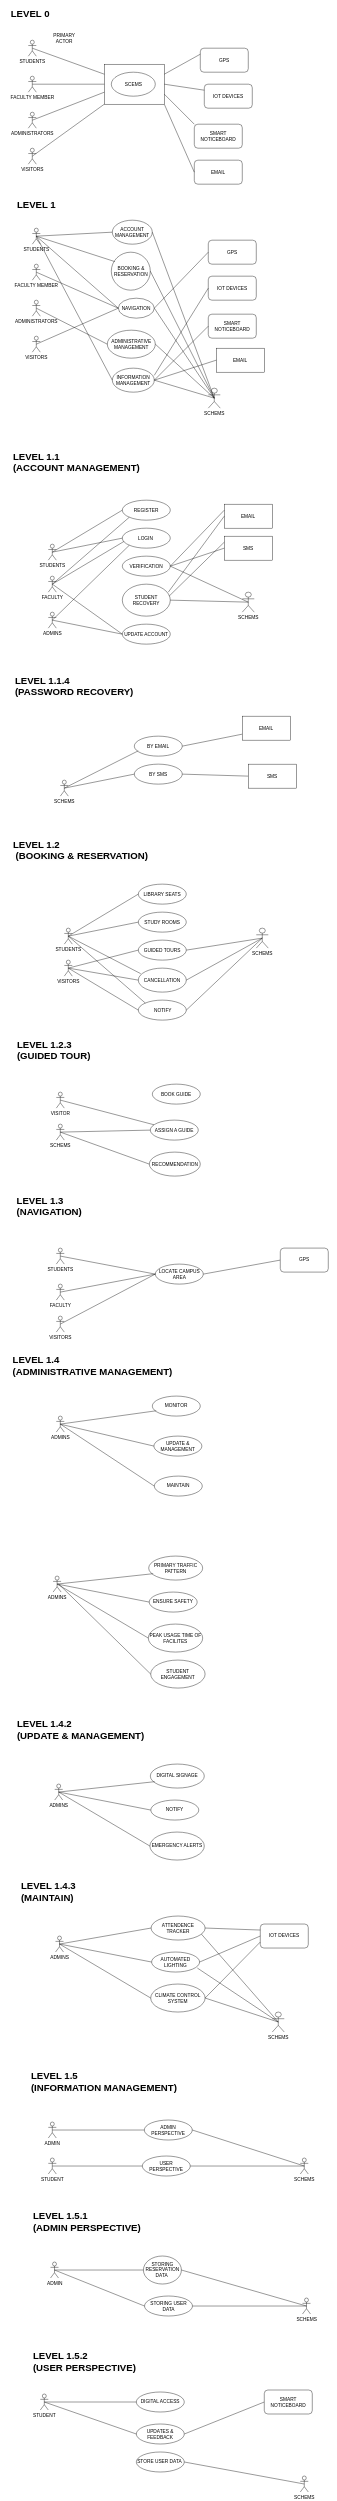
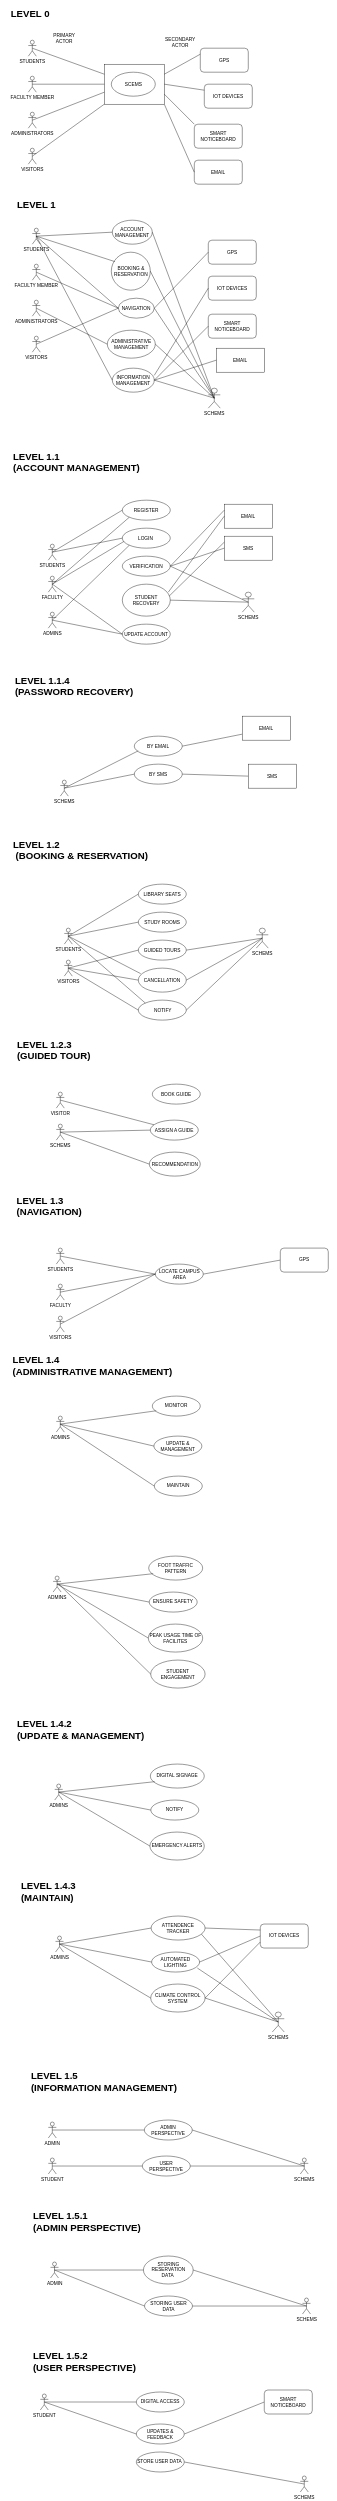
none -> (180, 42)
(176, 1568) -> (176, 1568)
(162, 2270) -> (168, 2270)
